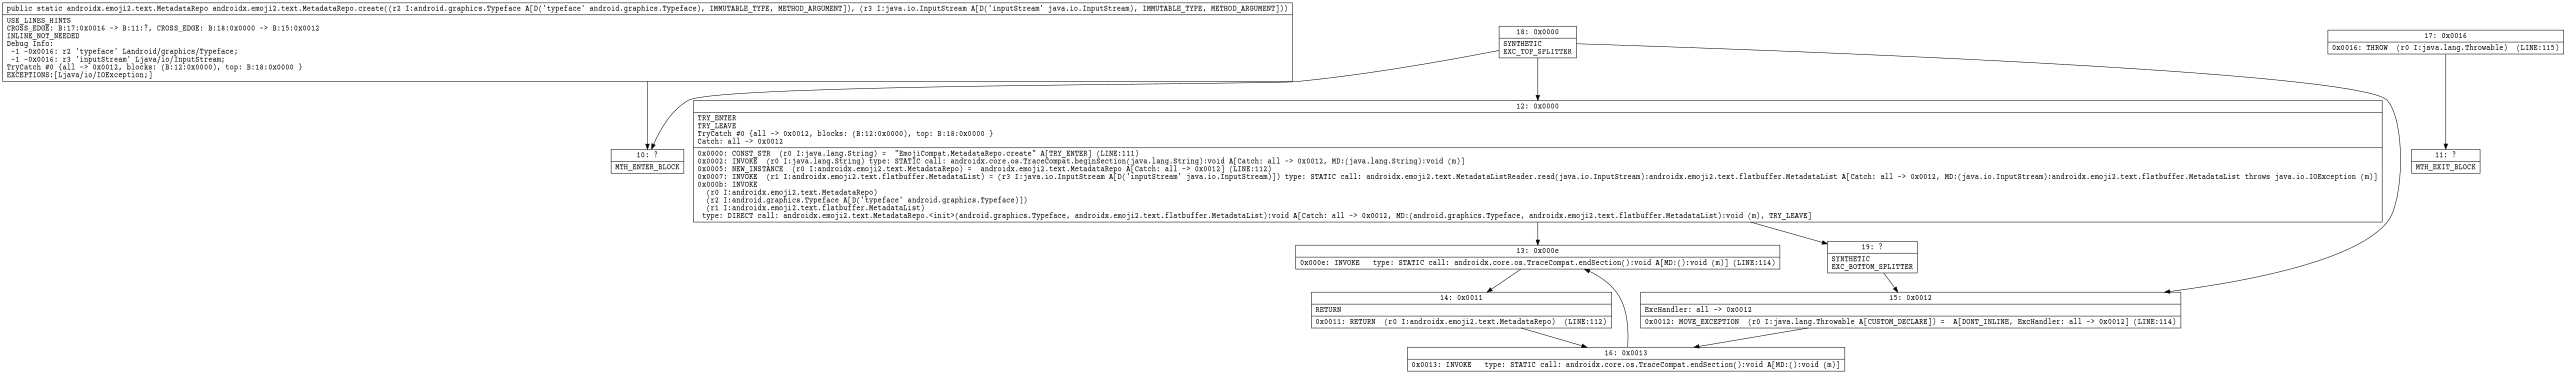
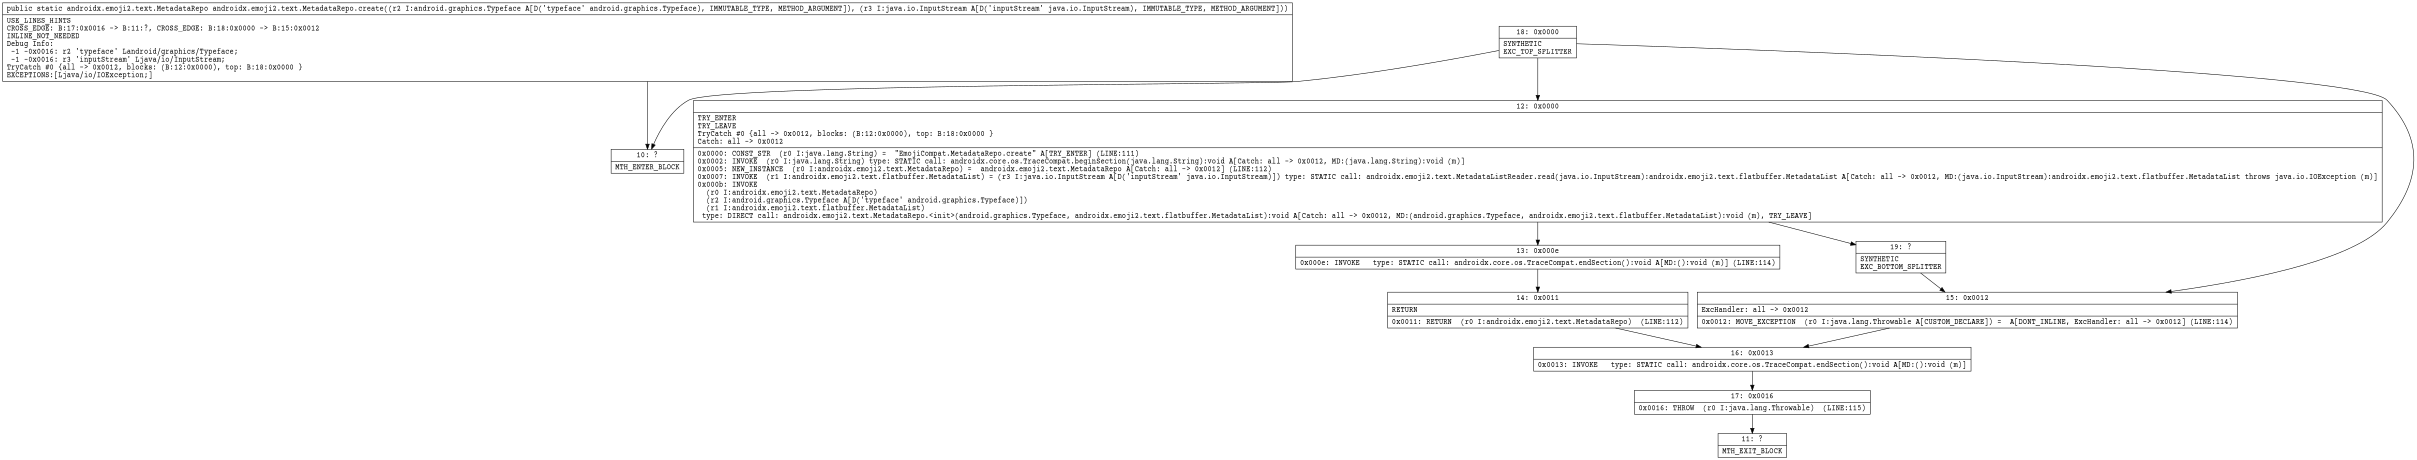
(1622, 302) -> (1752, 378)
